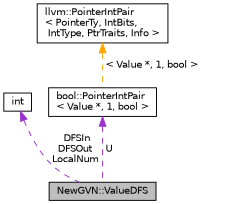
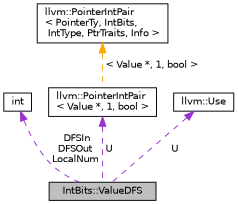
(103, 102) -> (103, 102)
none -> (204, 102)
(103, 191) -> (103, 191)
